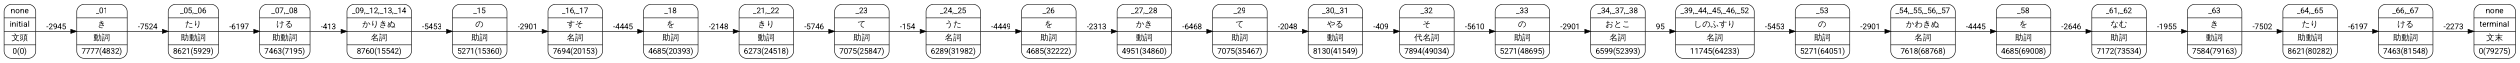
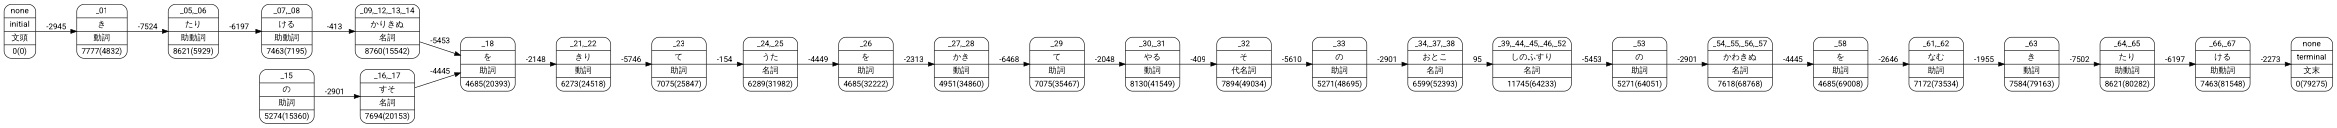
(429, 31) -> (437, 48)
(480, 51) -> (287, 116)
